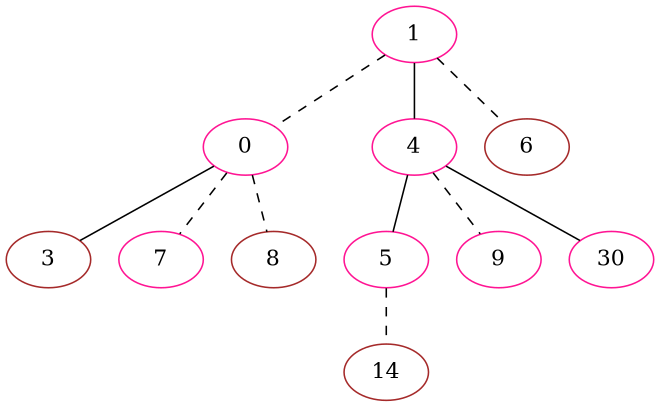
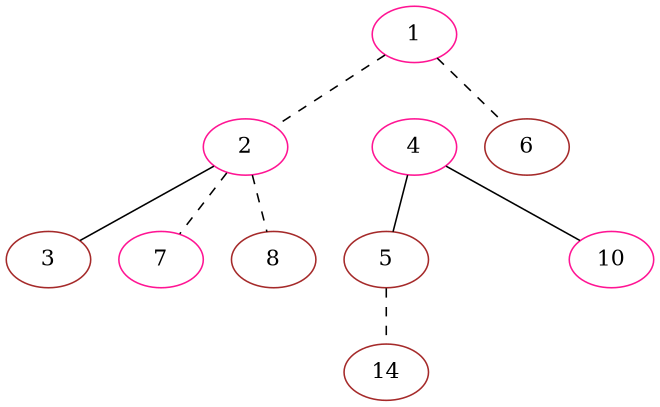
(414, 91) -> none
(246, 147) -> (246, 147)
(386, 260) -> (386, 260)
(499, 260) -> none
(611, 260) -> (611, 260)
